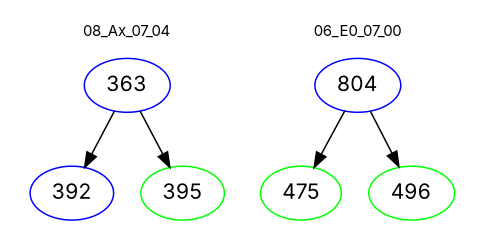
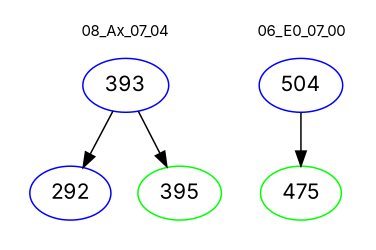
(127, 85) -> (126, 85)
(358, 85) -> (301, 85)
(72, 193) -> (70, 193)
(412, 193) -> none
